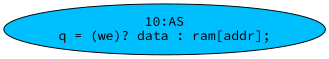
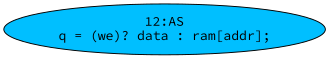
(165, 29) -> (165, 29)
